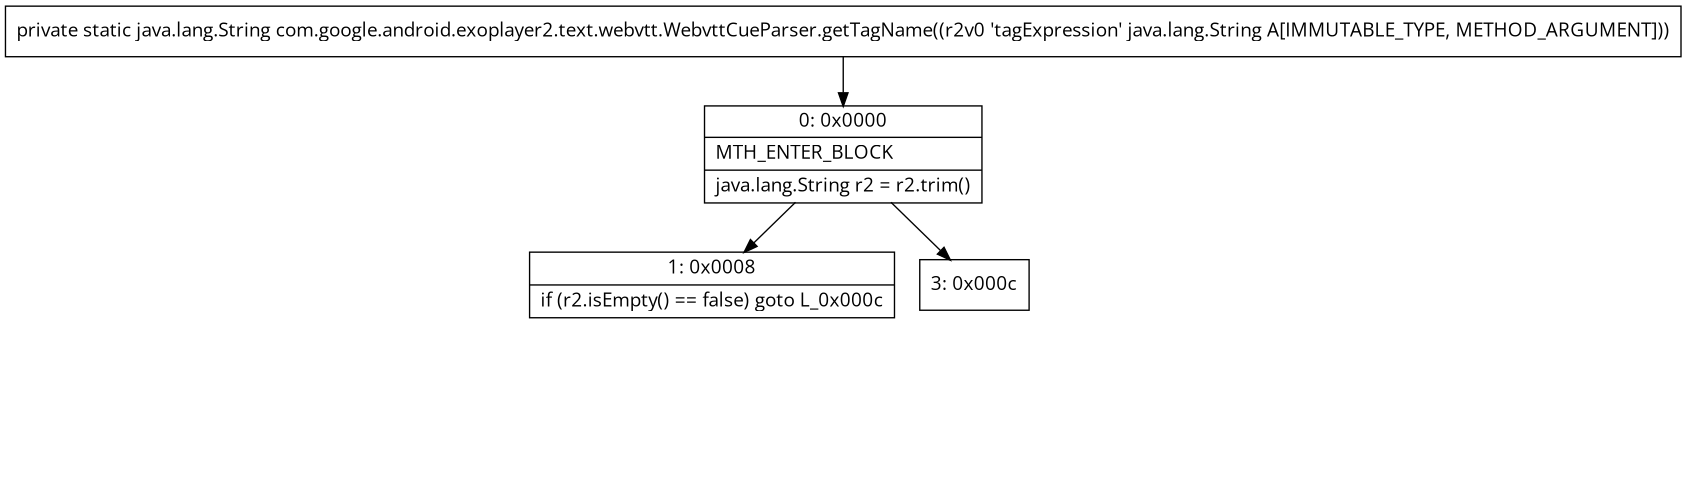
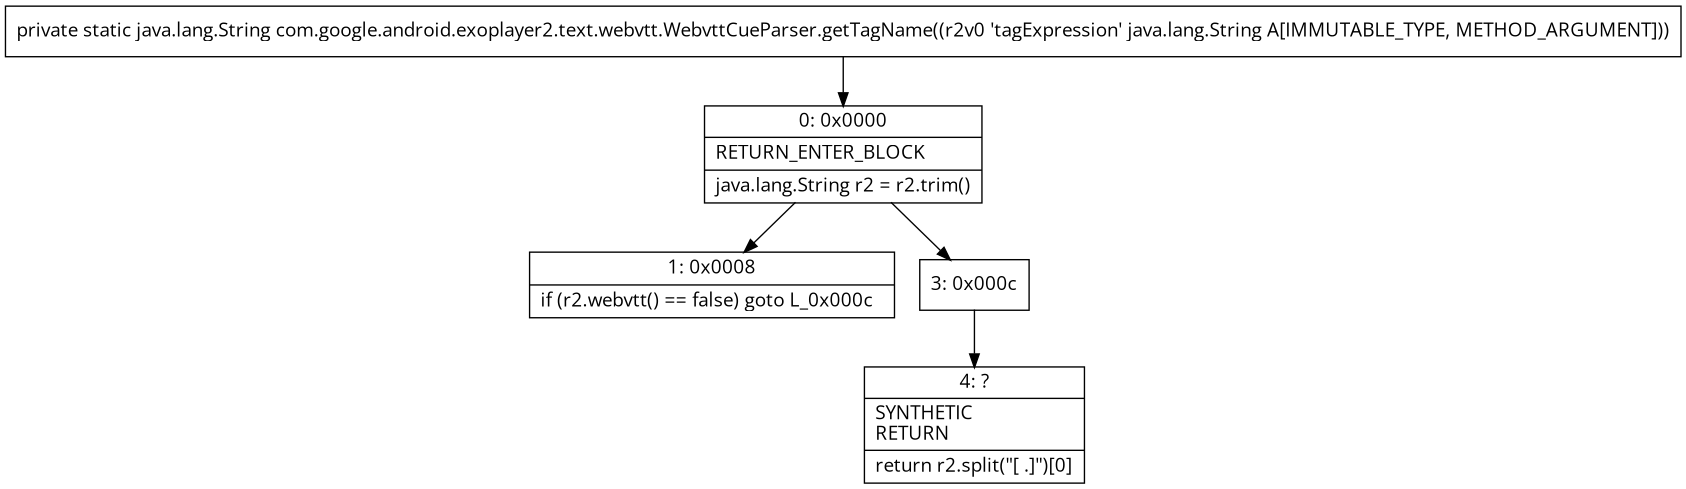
(804, 153) -> (821, 153)
(712, 301) -> (707, 301)
none -> (974, 425)
